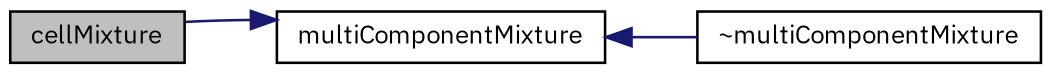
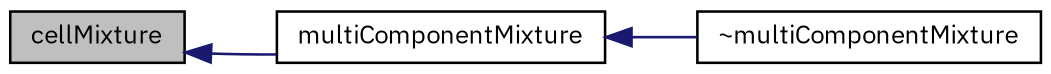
(218, 21) -> (244, 54)
